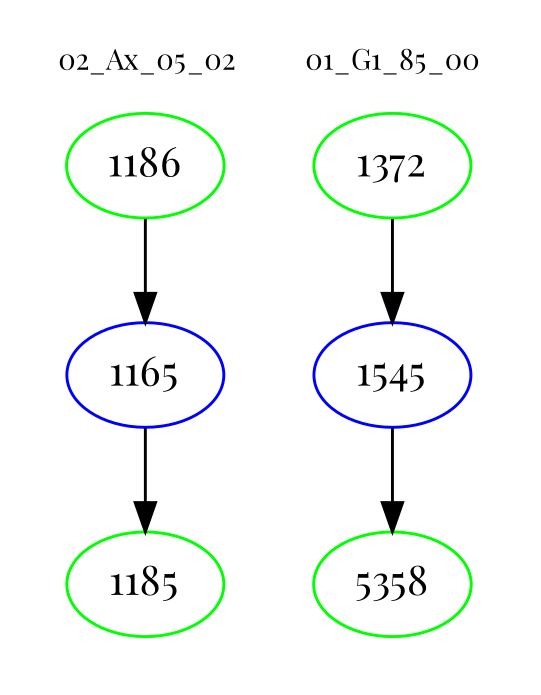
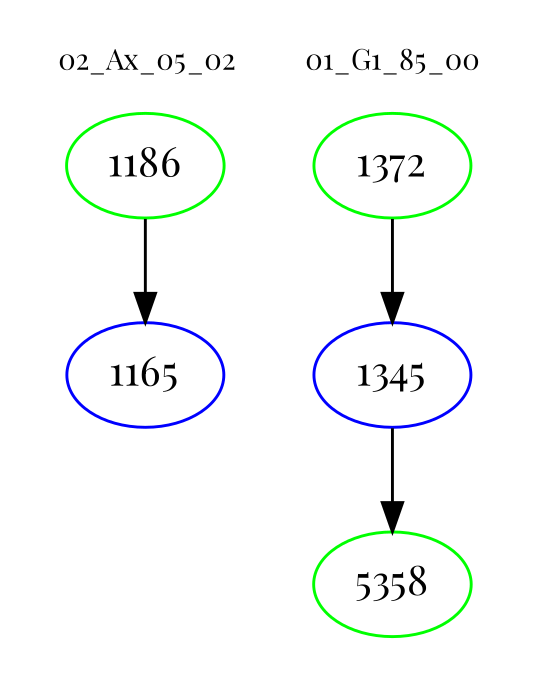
(392, 375) -> (392, 375)
(145, 584) -> none
